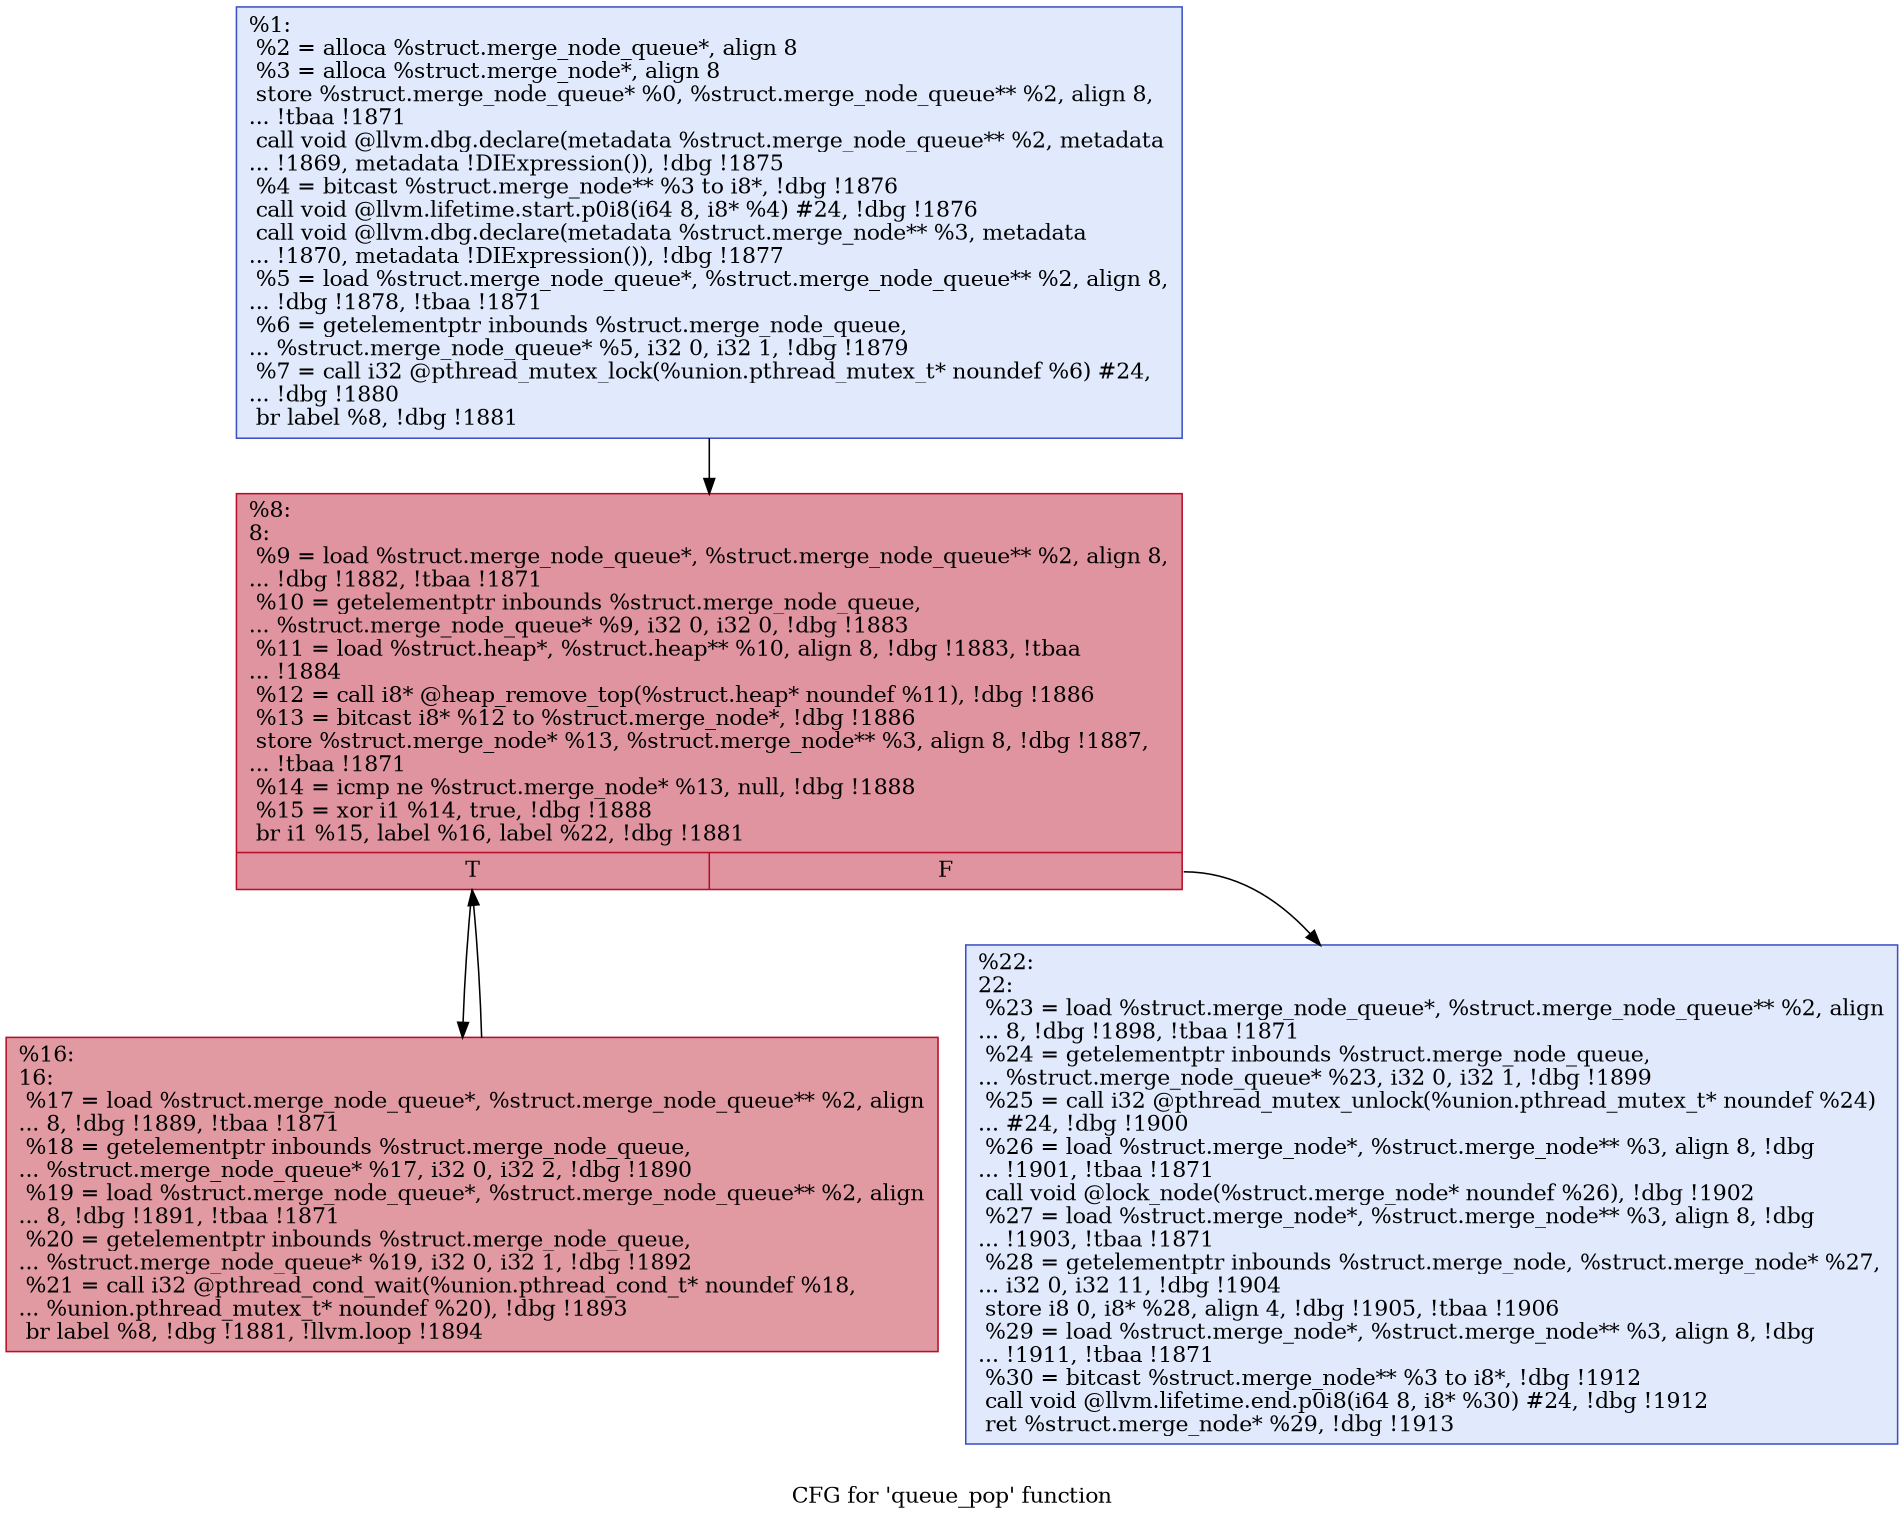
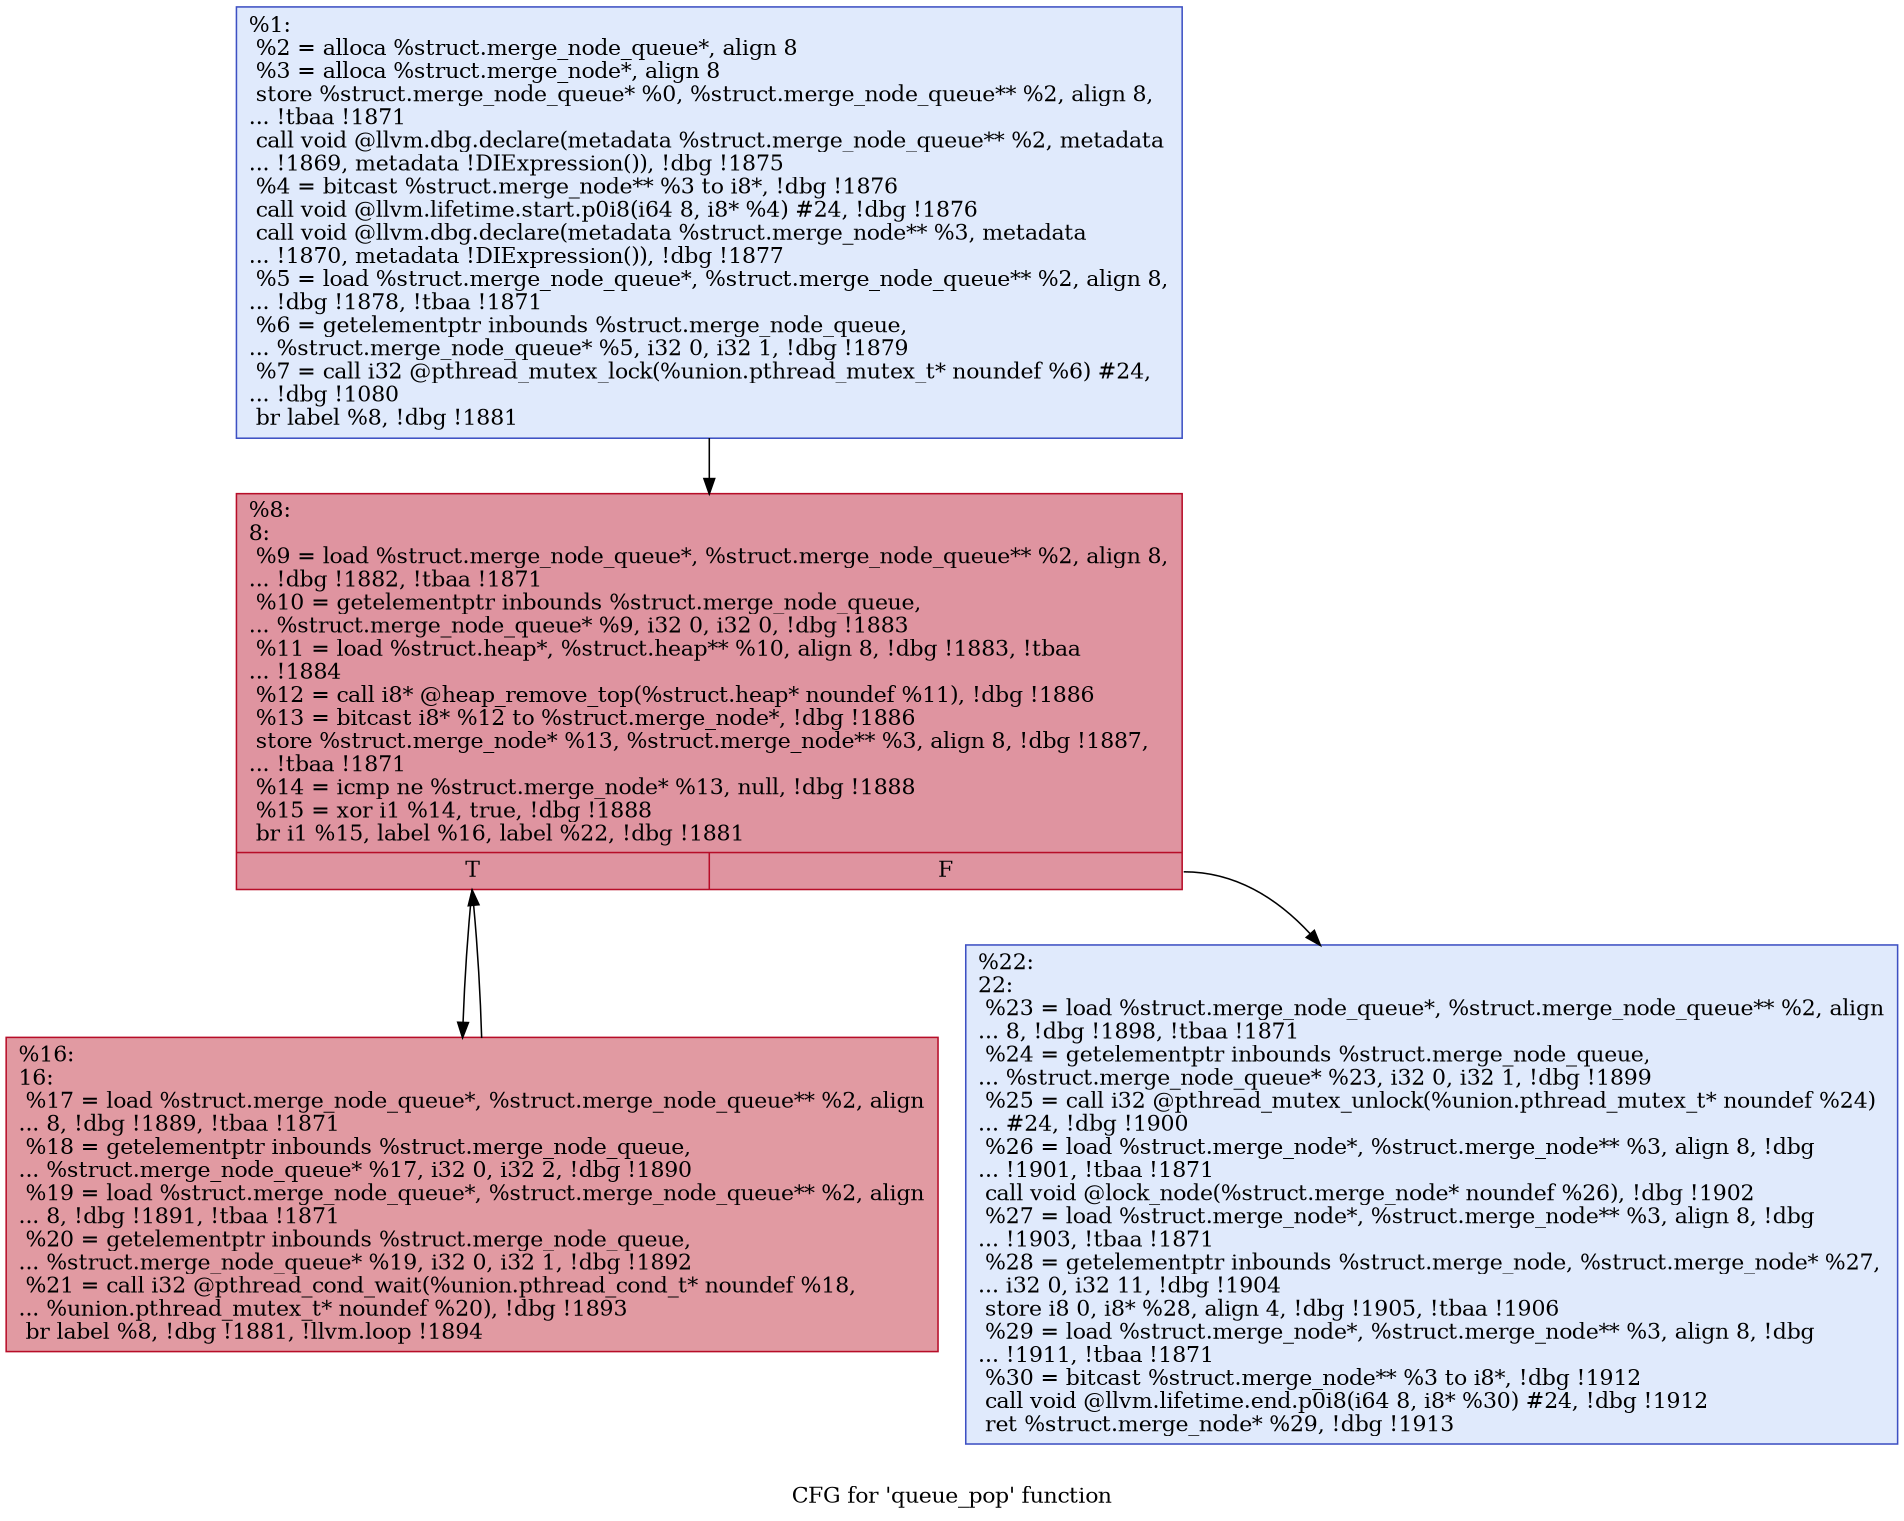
(324, 395) -> (324, 395)
